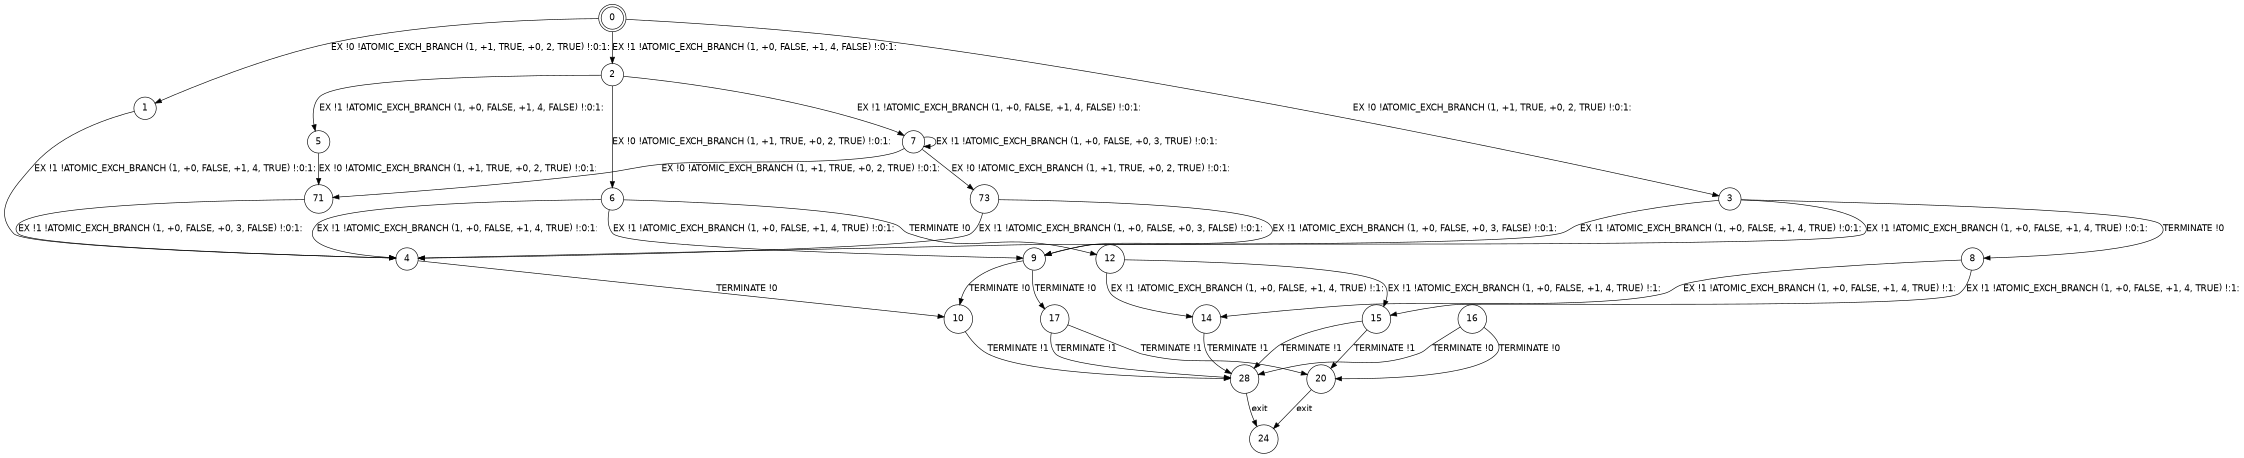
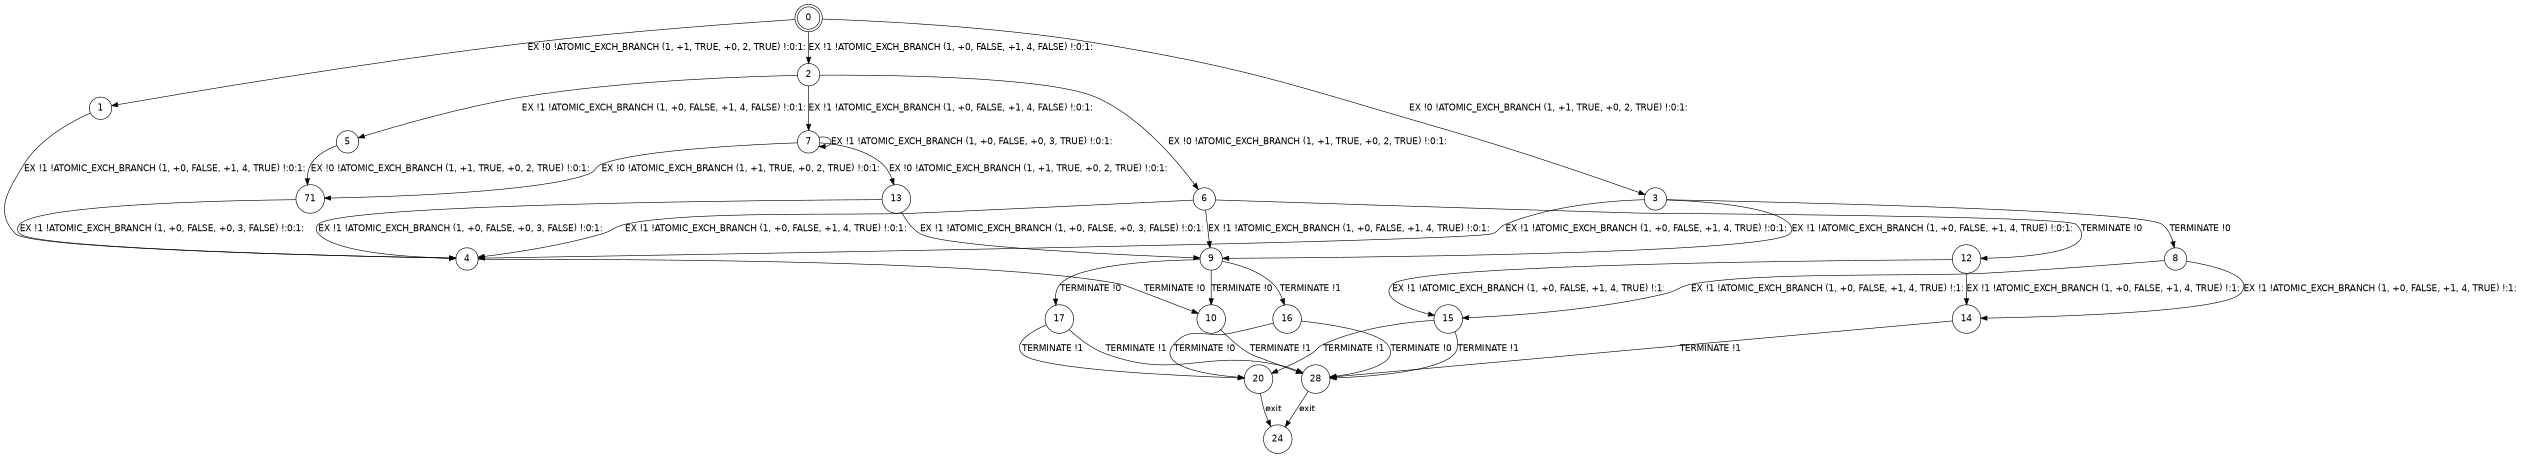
(984, 199) -> (896, 199)
none -> (1257, 273)
